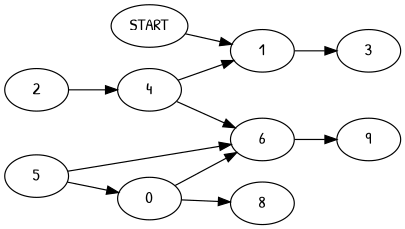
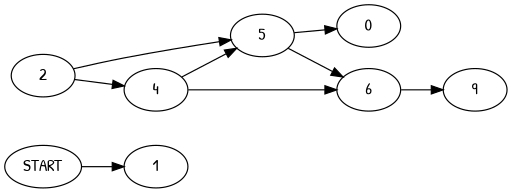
(369, 51) -> none
none -> (146, 54)
(200, 72) -> (204, 65)
(201, 172) -> none
(262, 203) -> none
